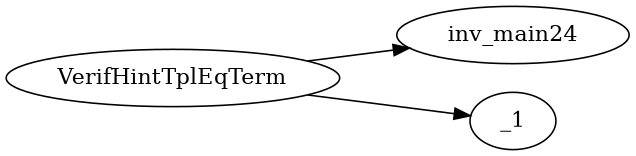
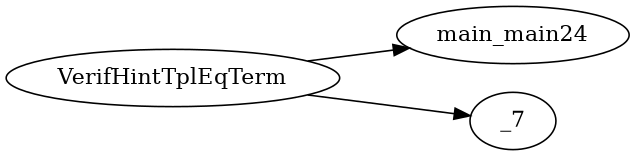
(513, 35) -> (513, 35)
(513, 121) -> (513, 121)
